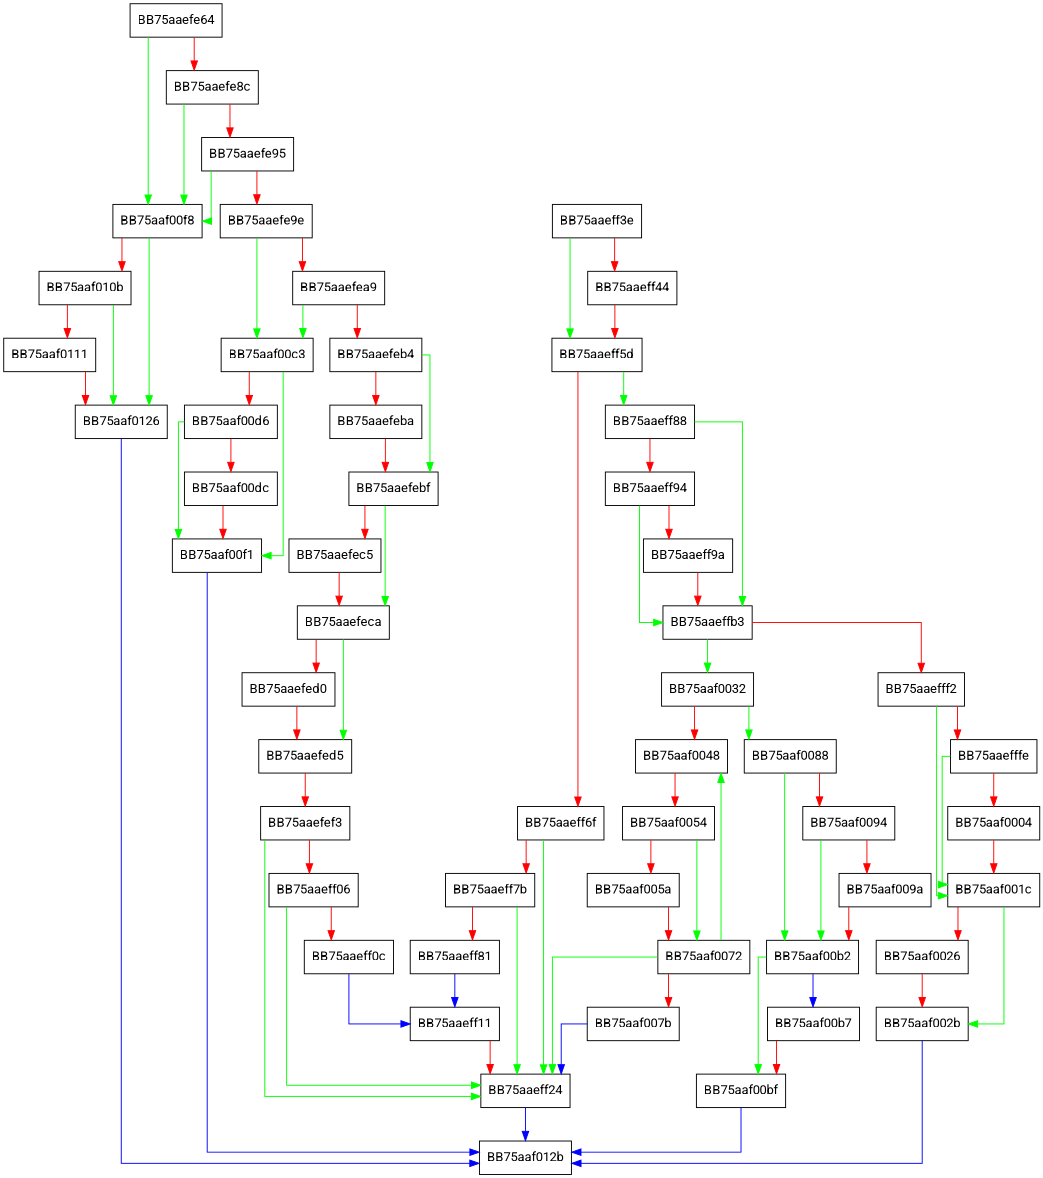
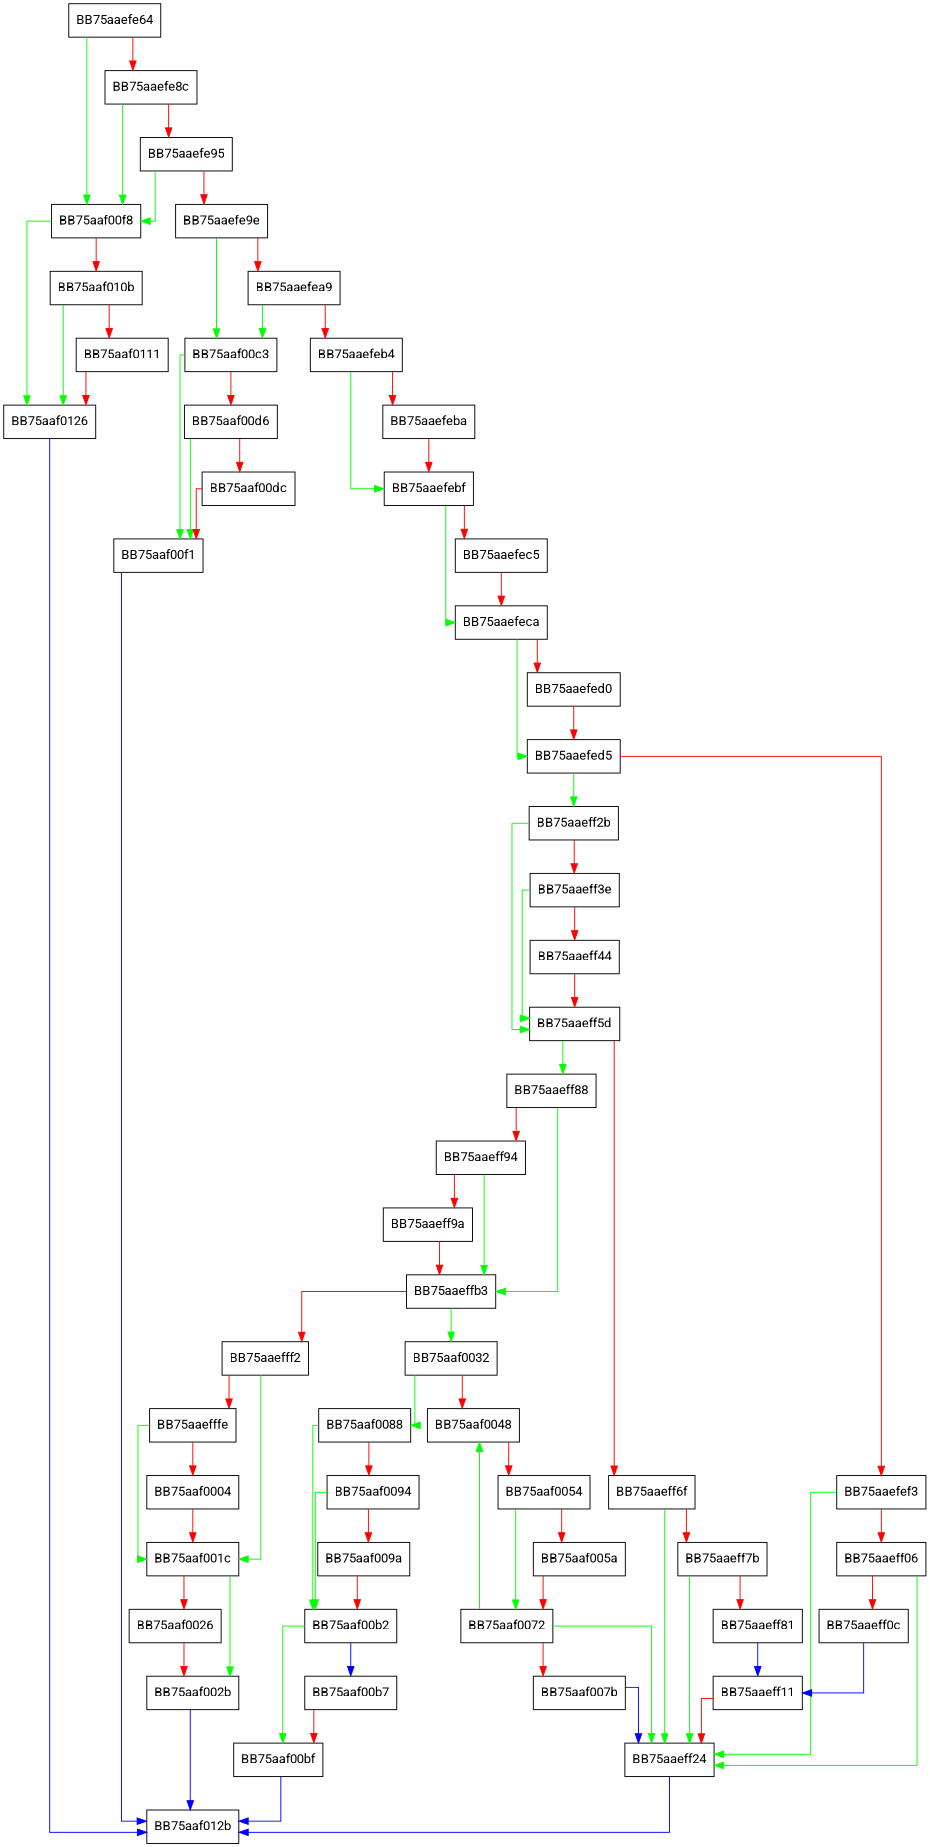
none -> (574, 823)
